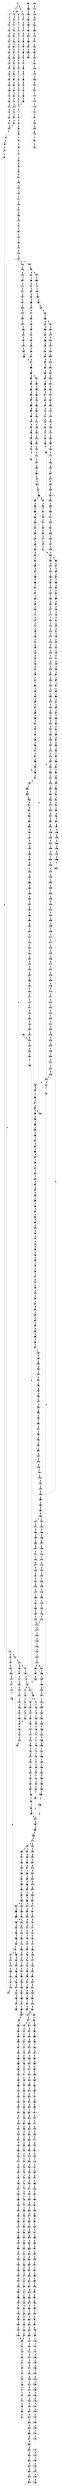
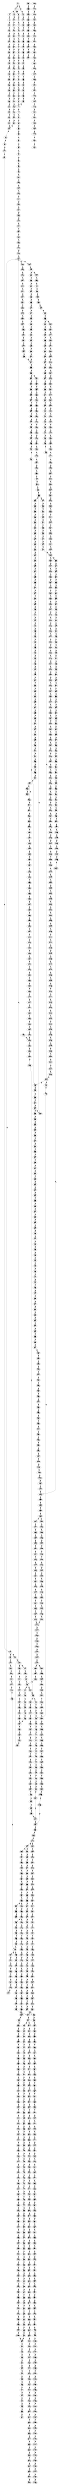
(28, 797) -> (30, 791)
none -> (35, 2444)
